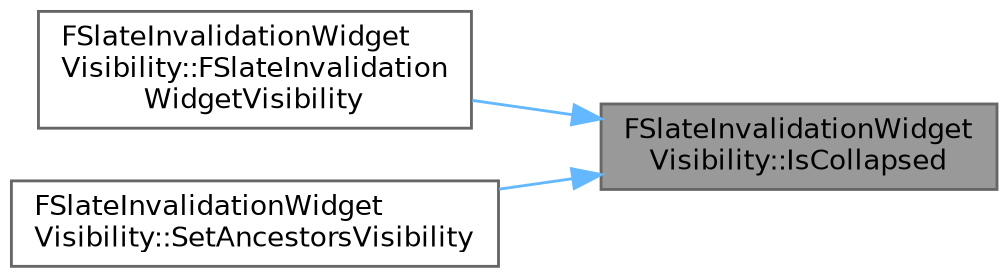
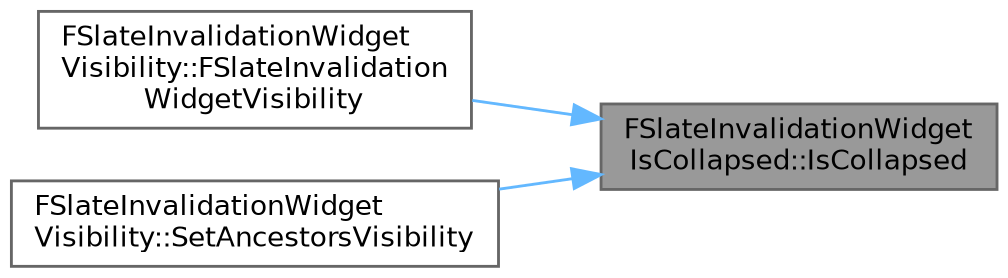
(799, 147) -> (799, 147)
